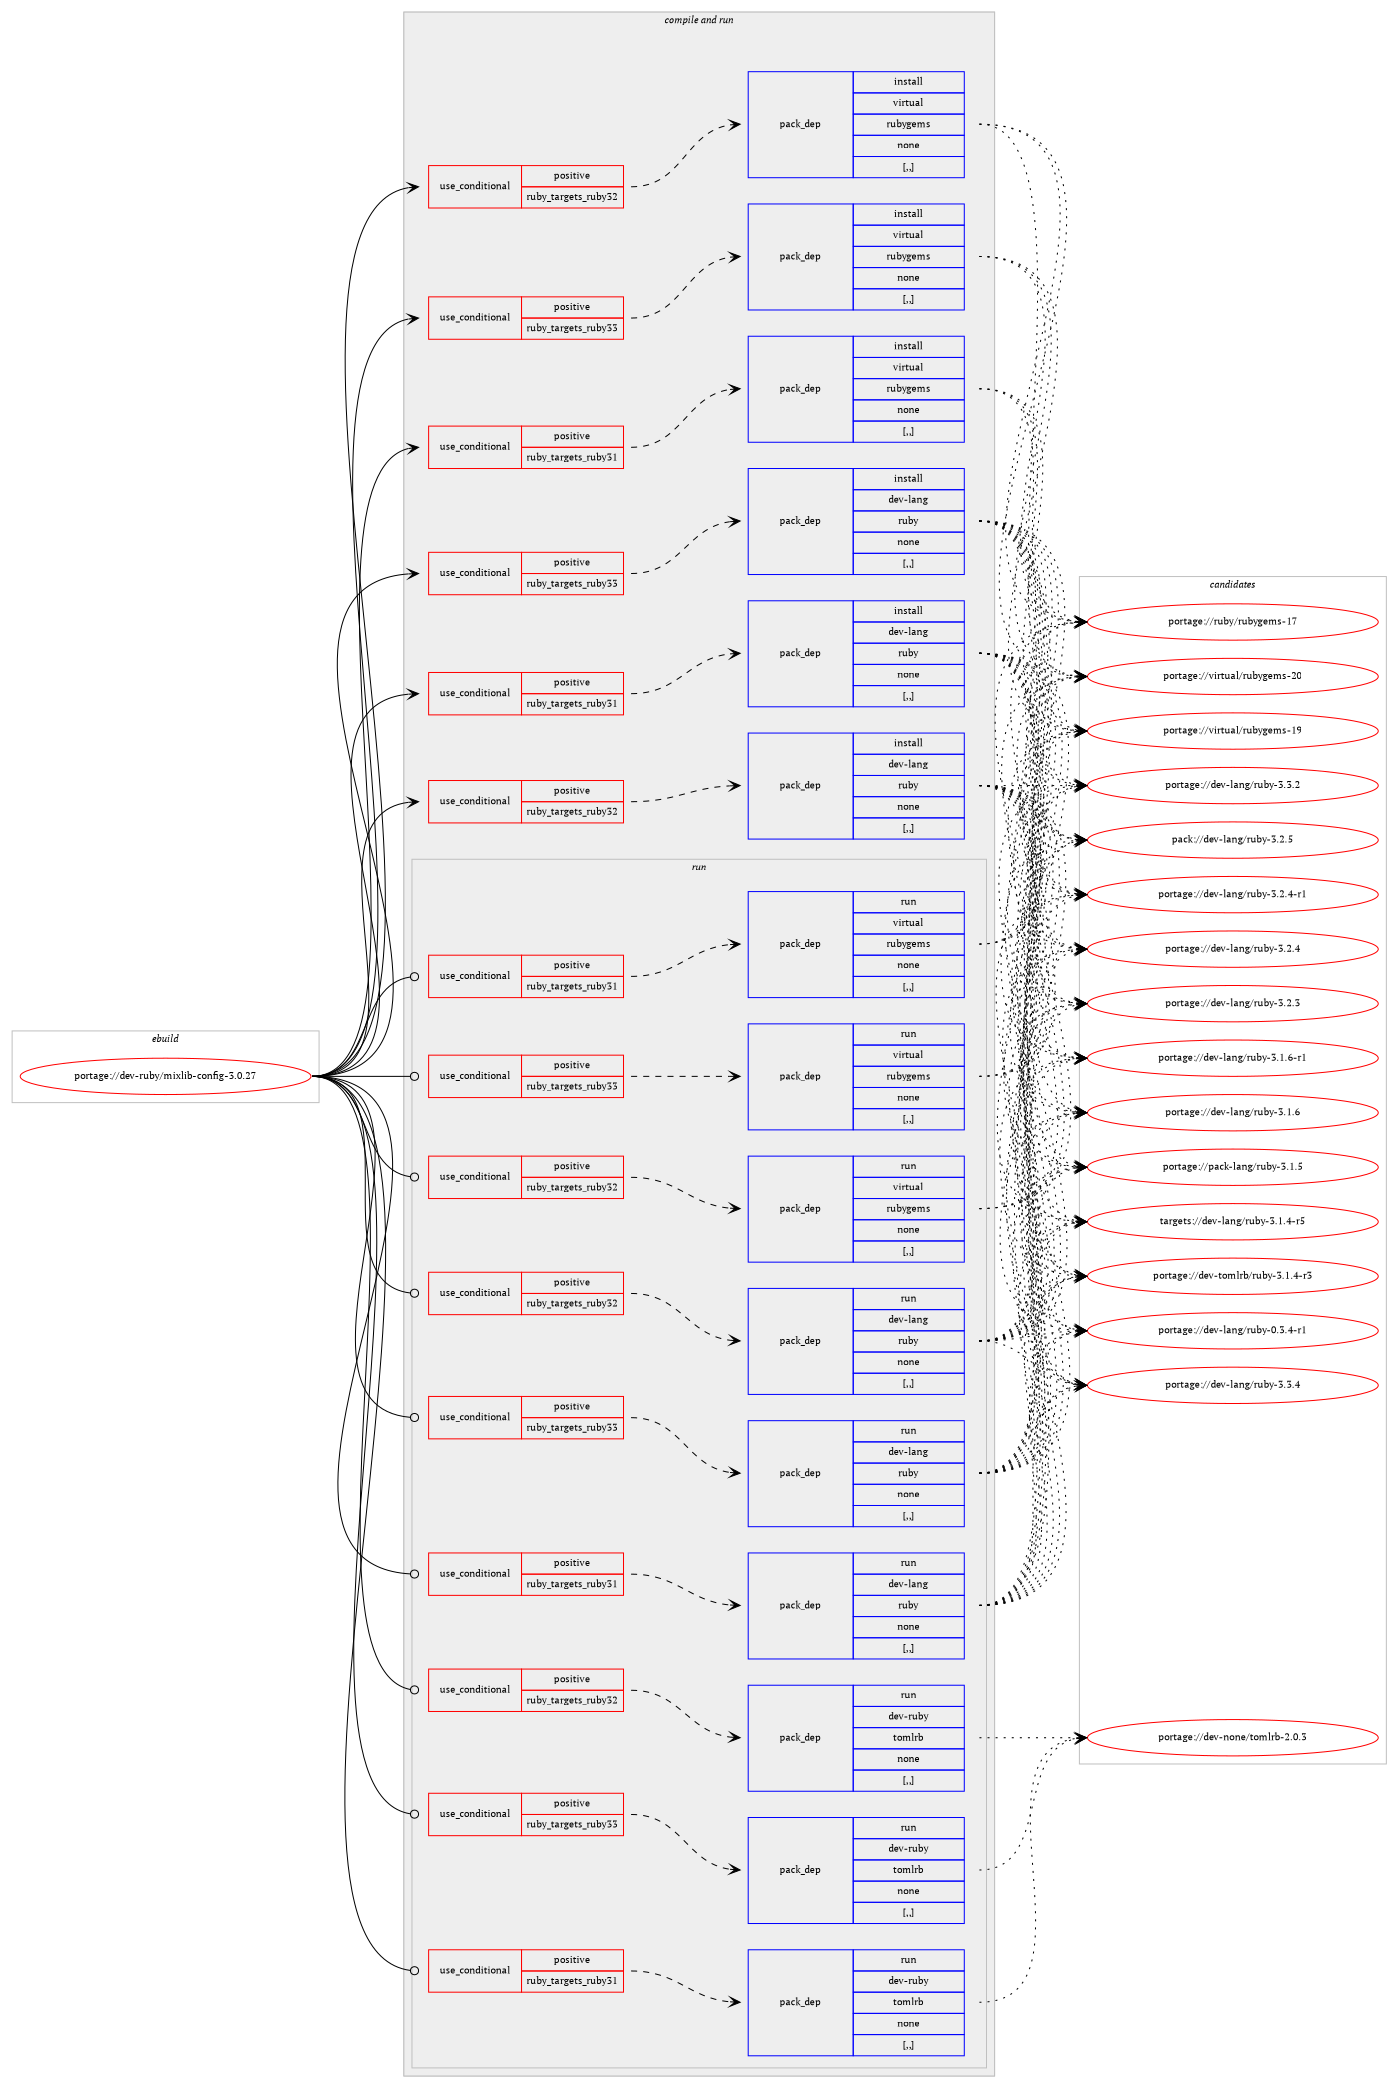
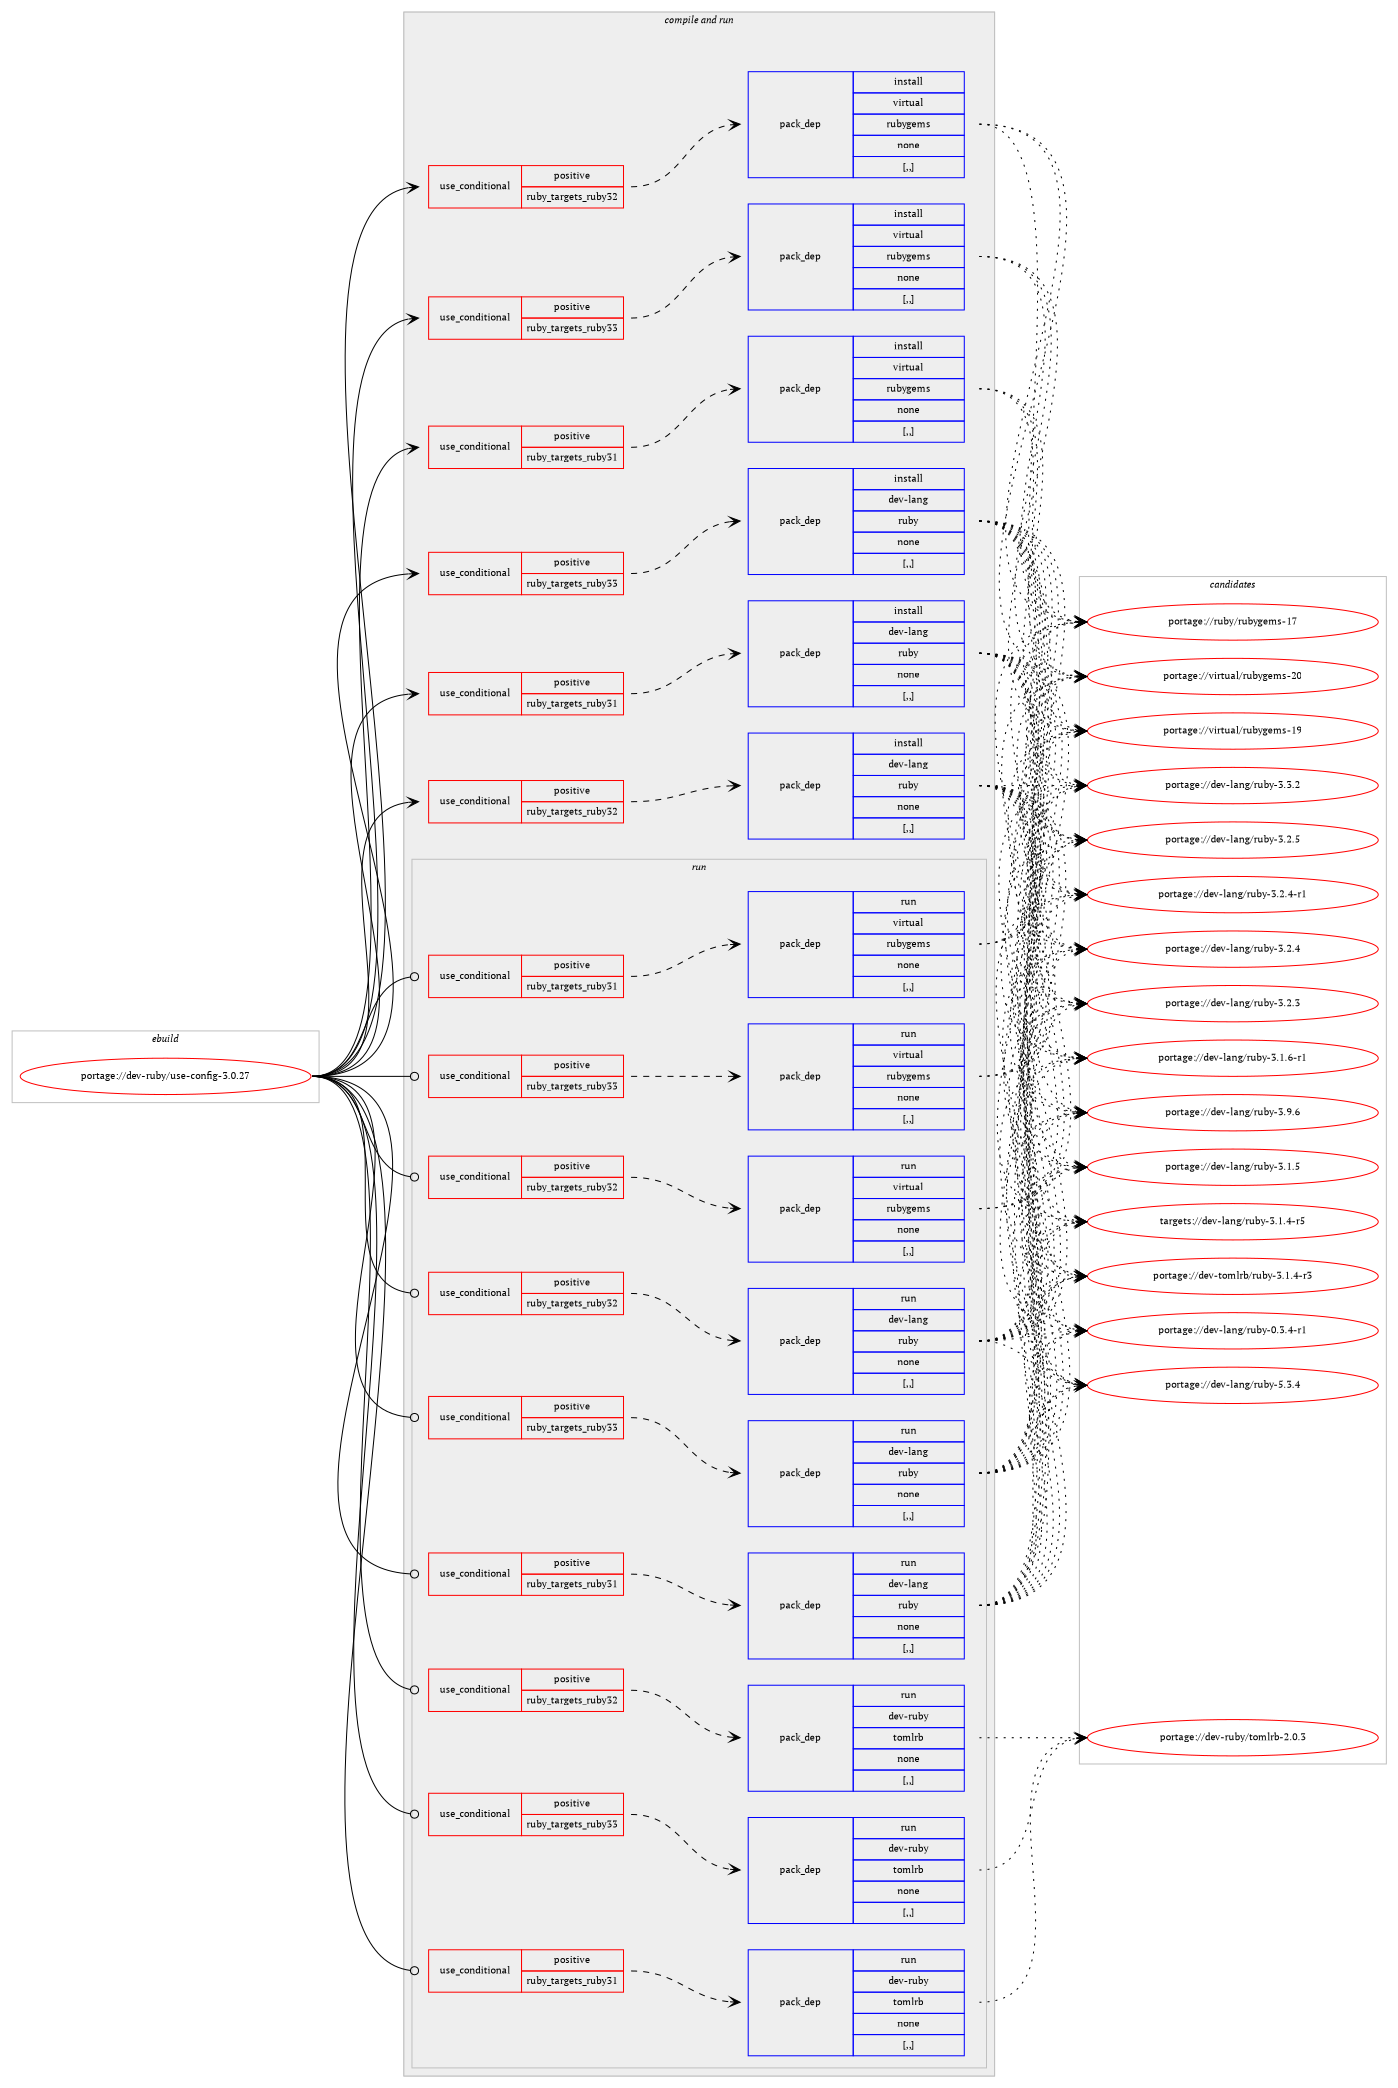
(1233, 840) -> (1233, 840)
(166, 1076) -> (166, 1076)
(1233, 1113) -> (1233, 1113)
(1233, 1167) -> (1233, 1167)
(1233, 1385) -> (1233, 1385)
(1233, 1738) -> (1233, 1738)
